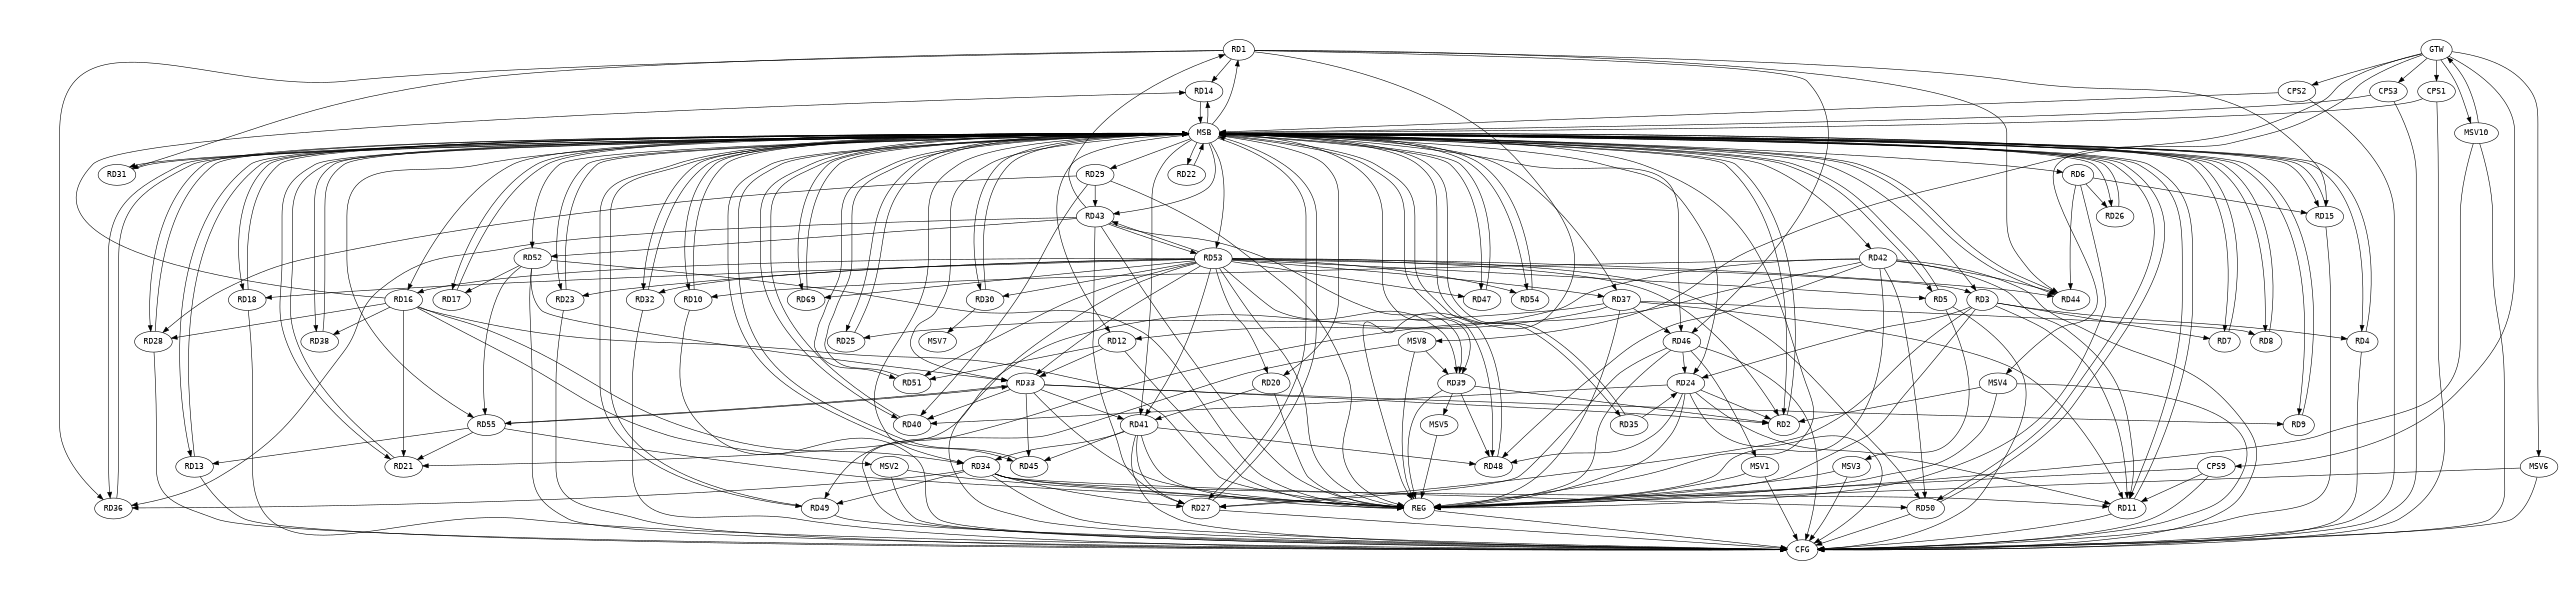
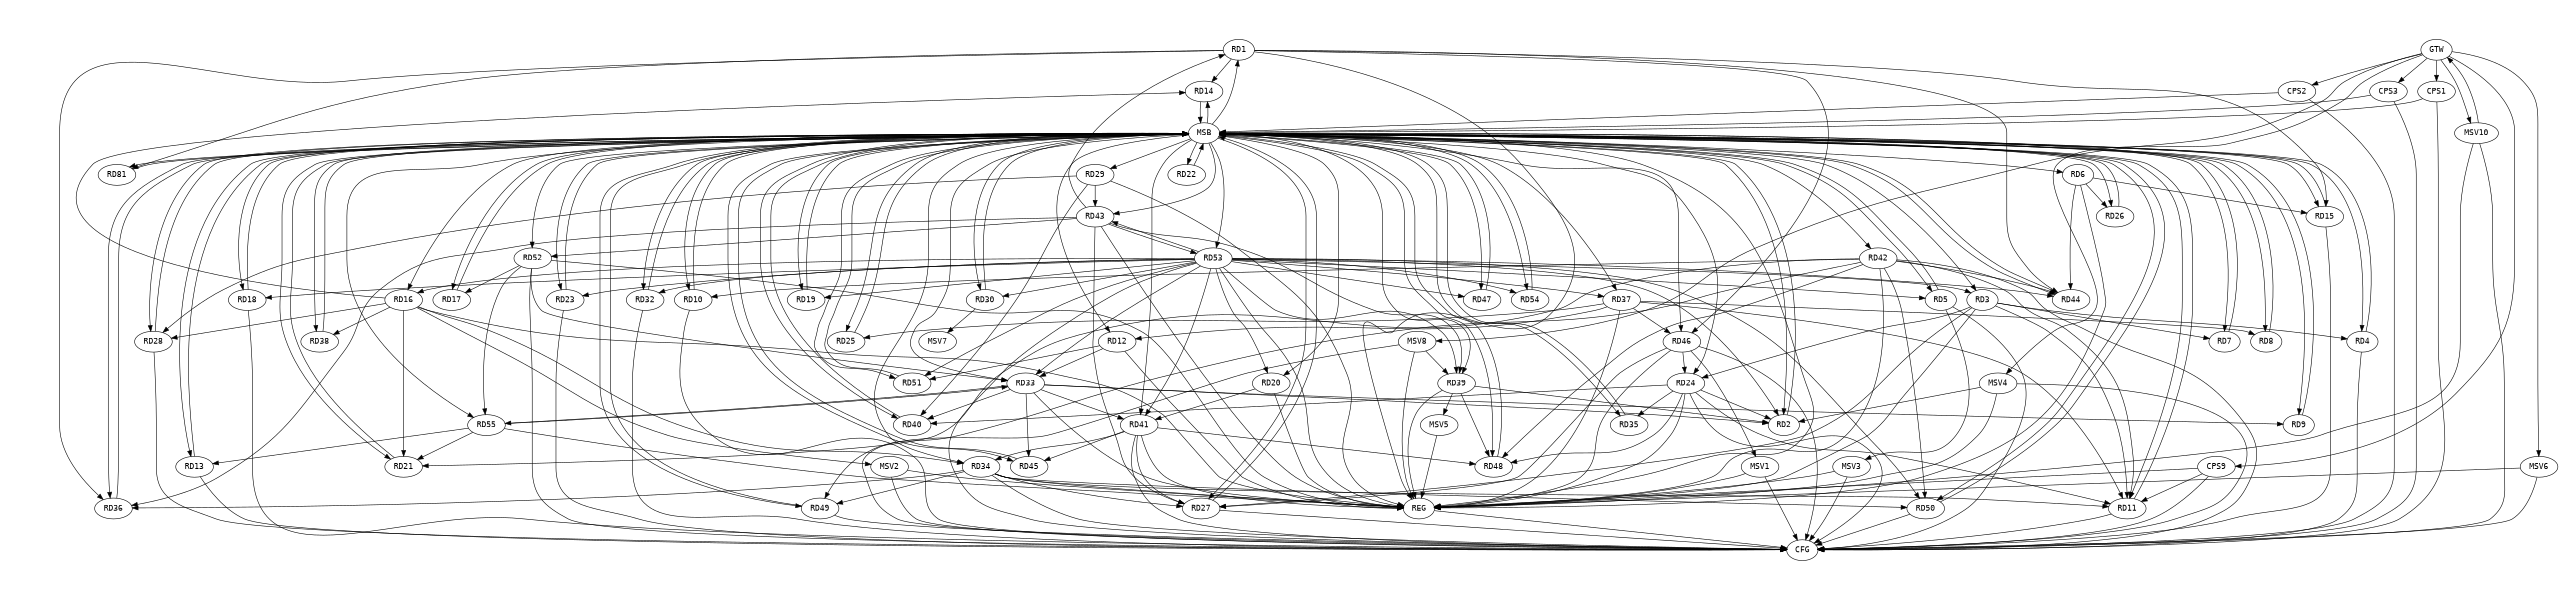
(117, 175) -> (117, 175)
(806, 300) -> (806, 300)
(1663, 403) -> (1658, 401)
